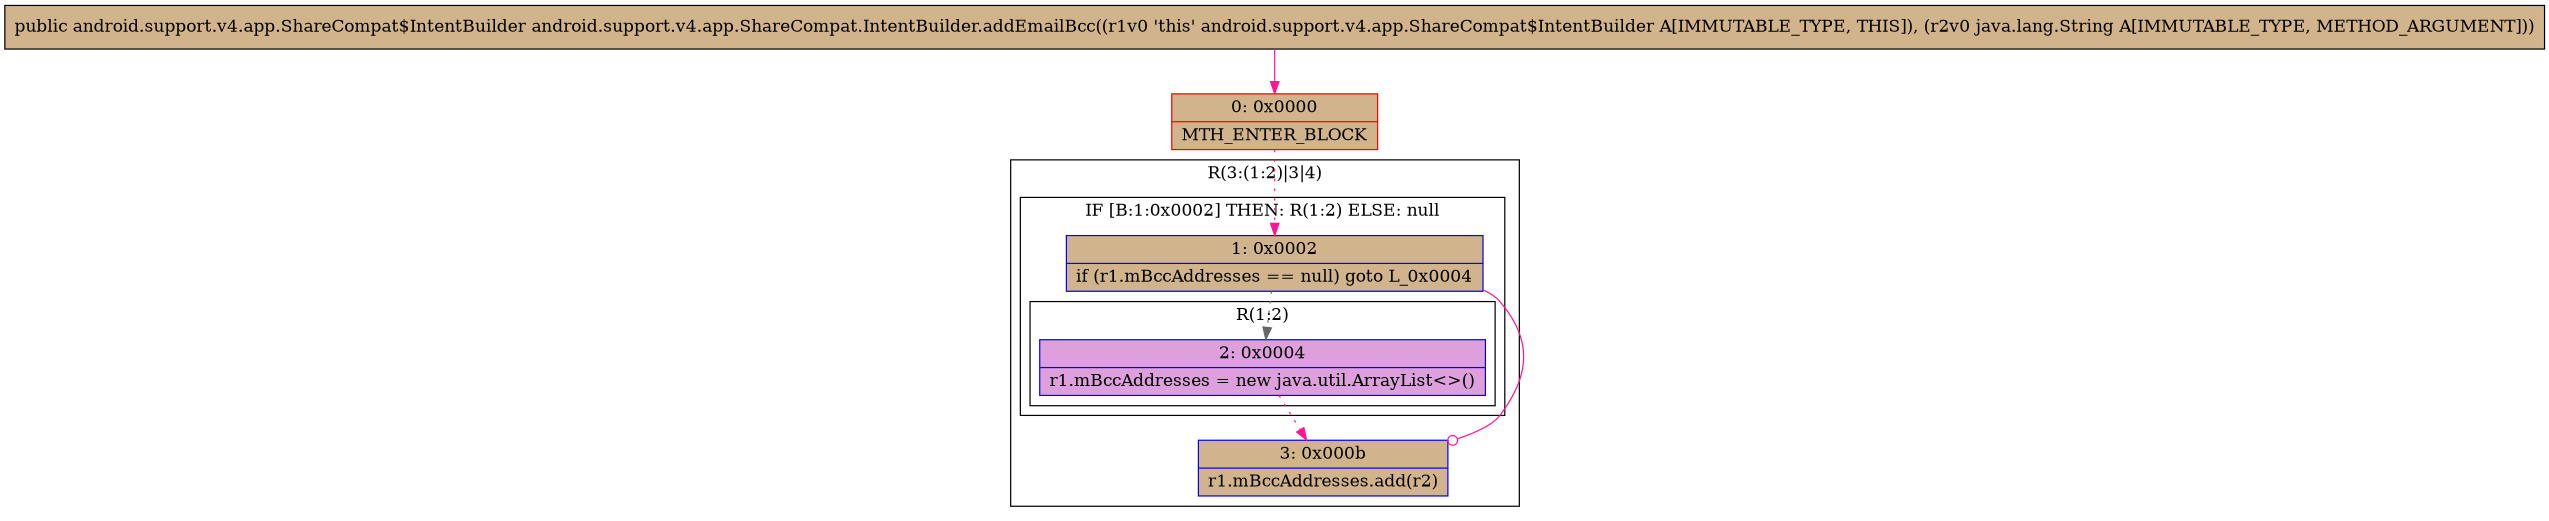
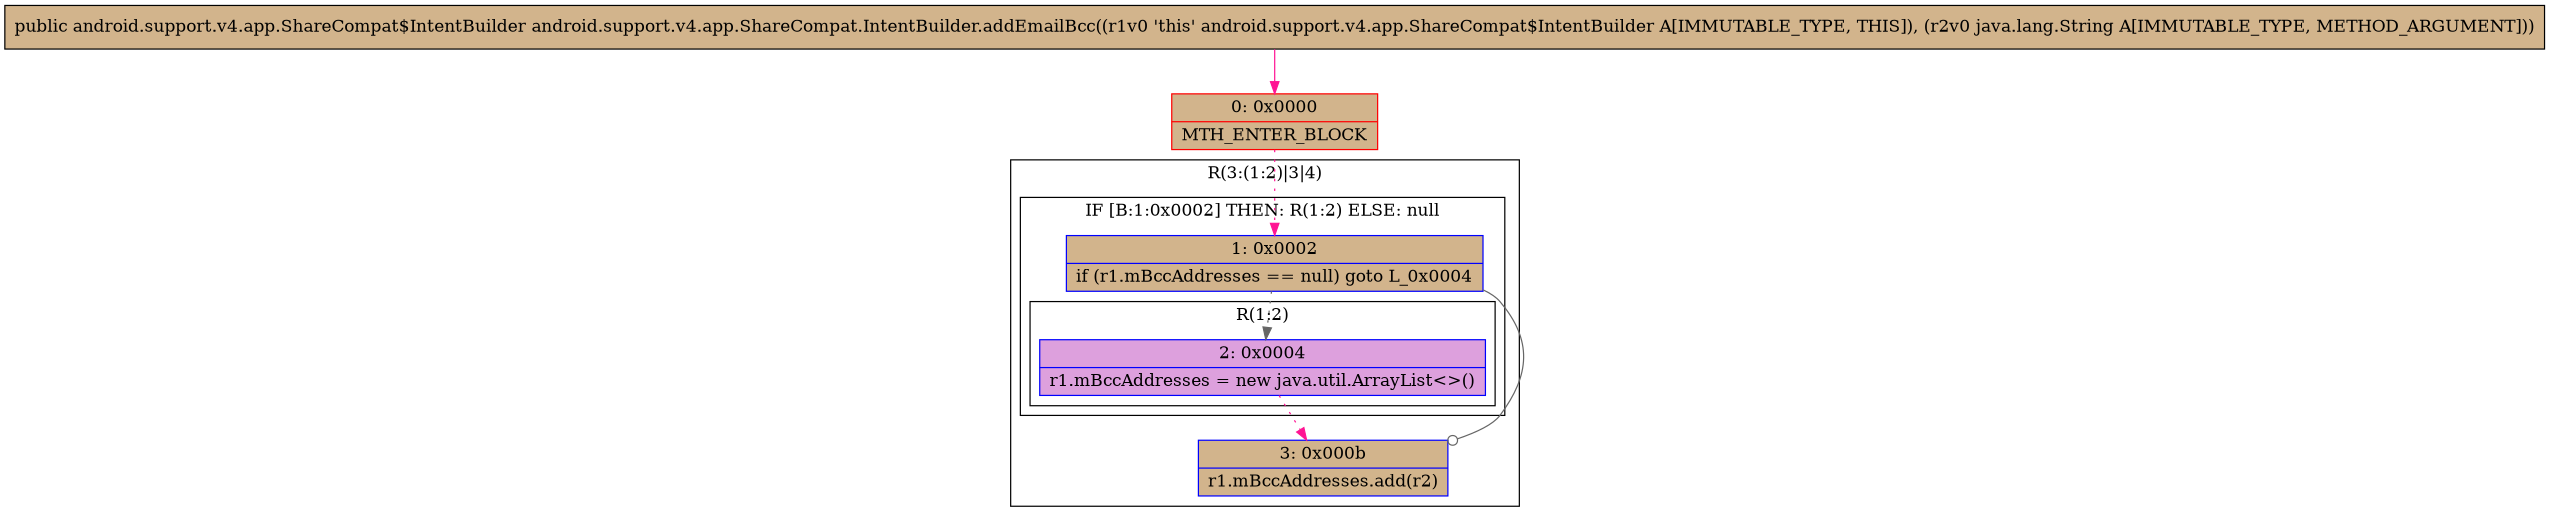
(1522, 372) -> (1522, 372)
